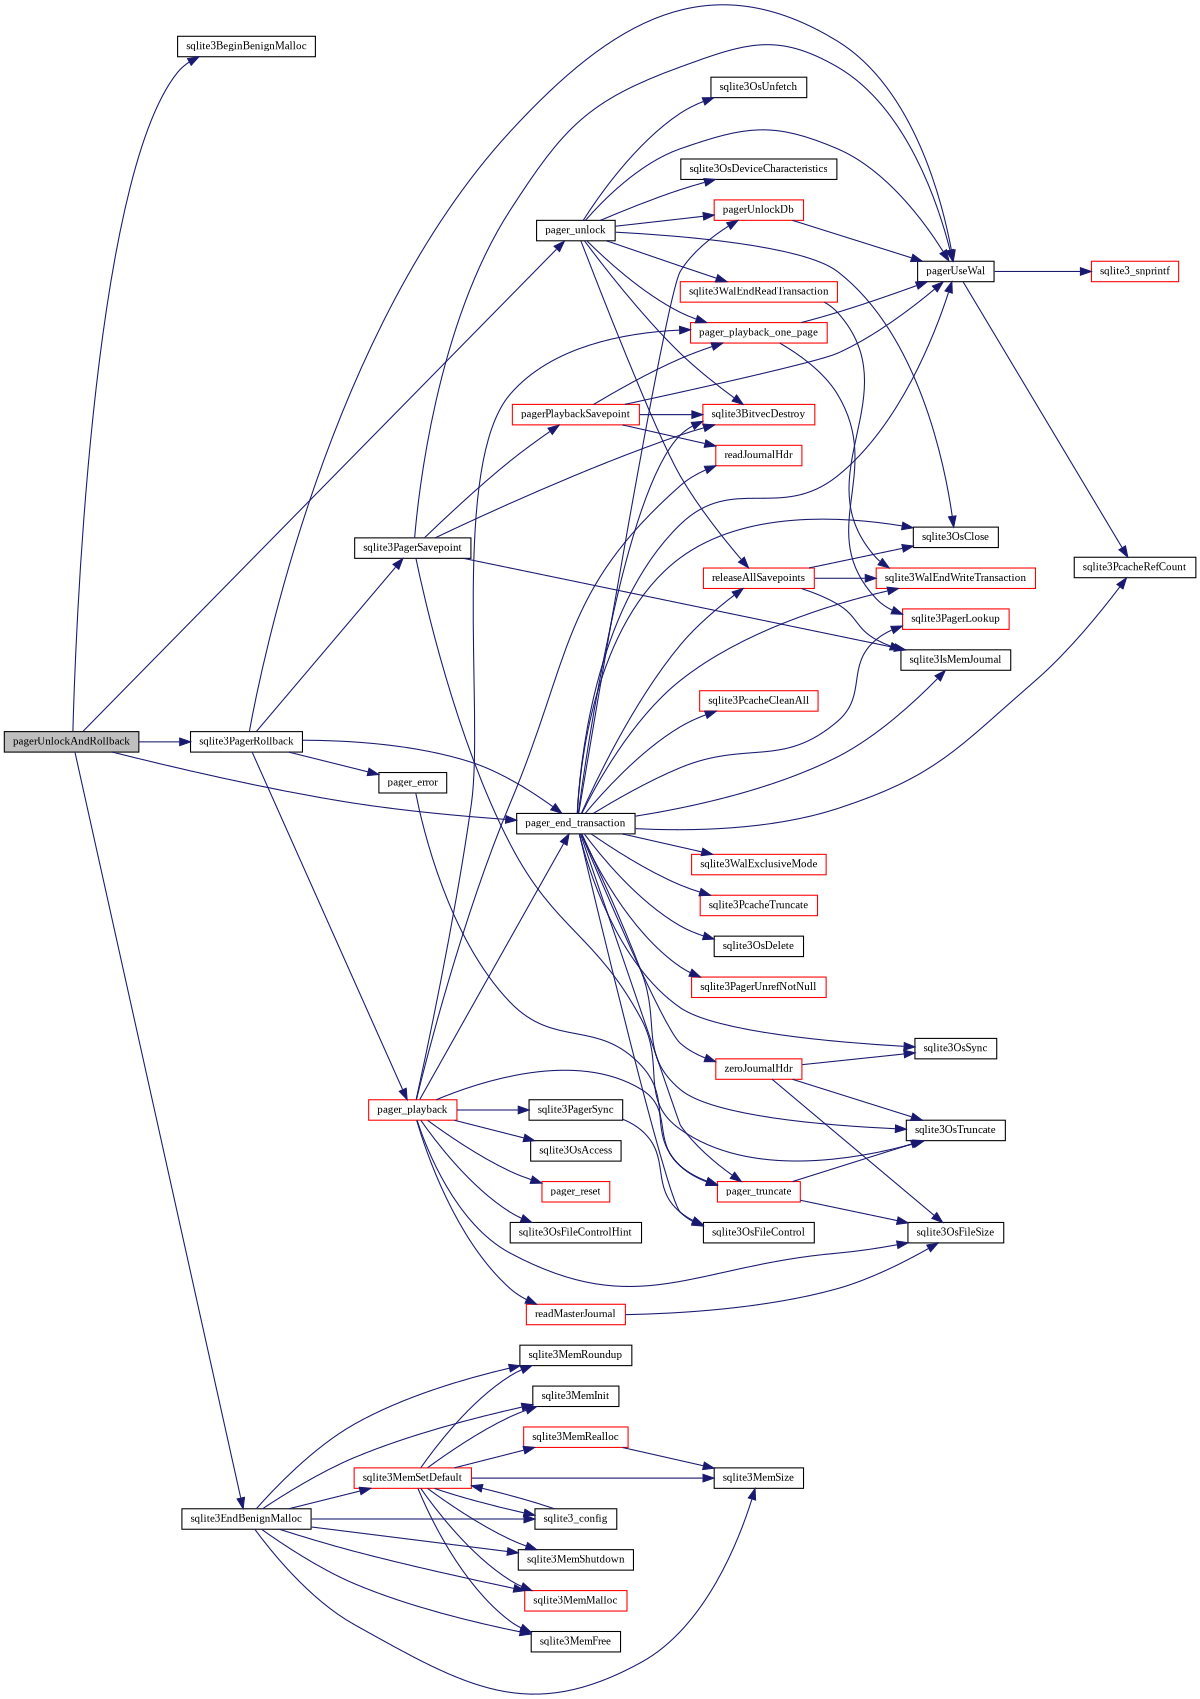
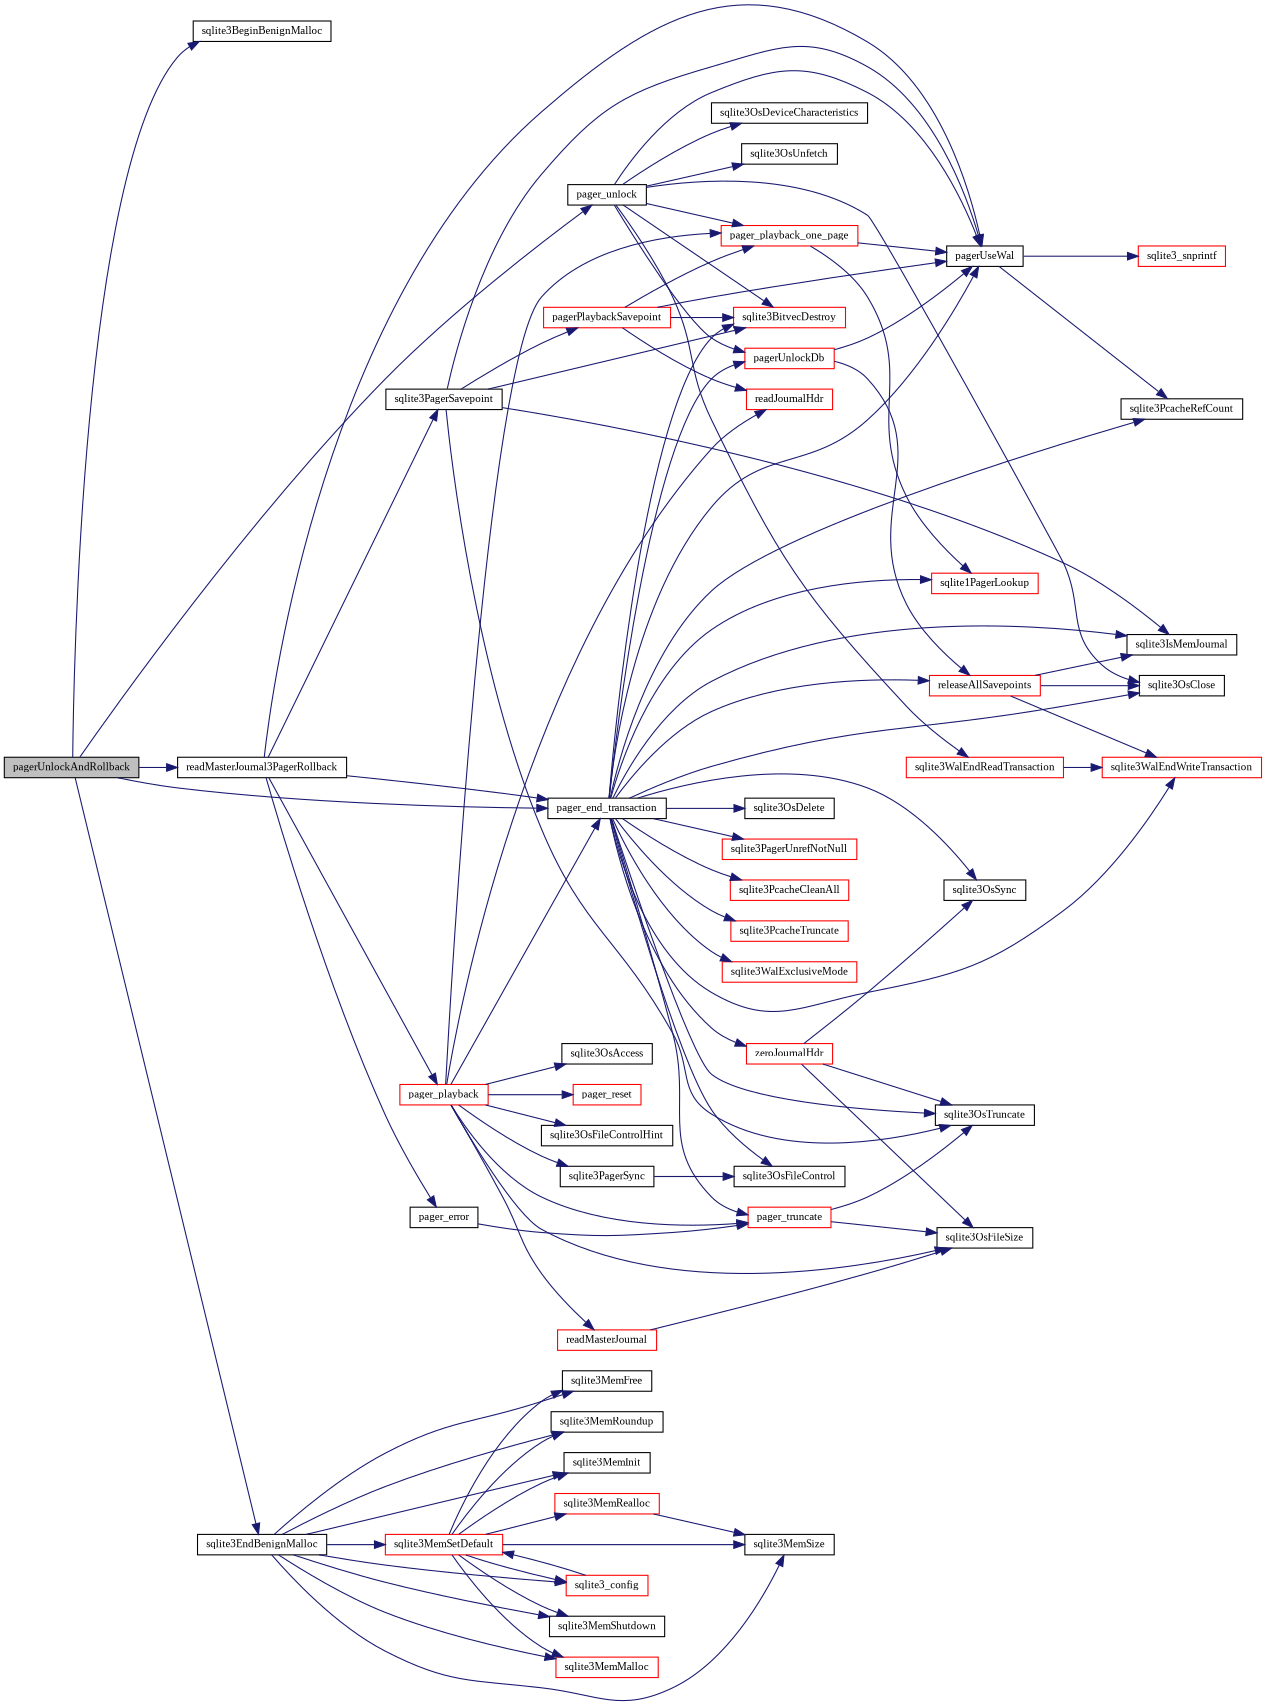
(641, 391) -> (892, 512)
(956, 619) -> (985, 583)
(246, 742) -> (262, 767)
(576, 1519) -> (607, 1585)
